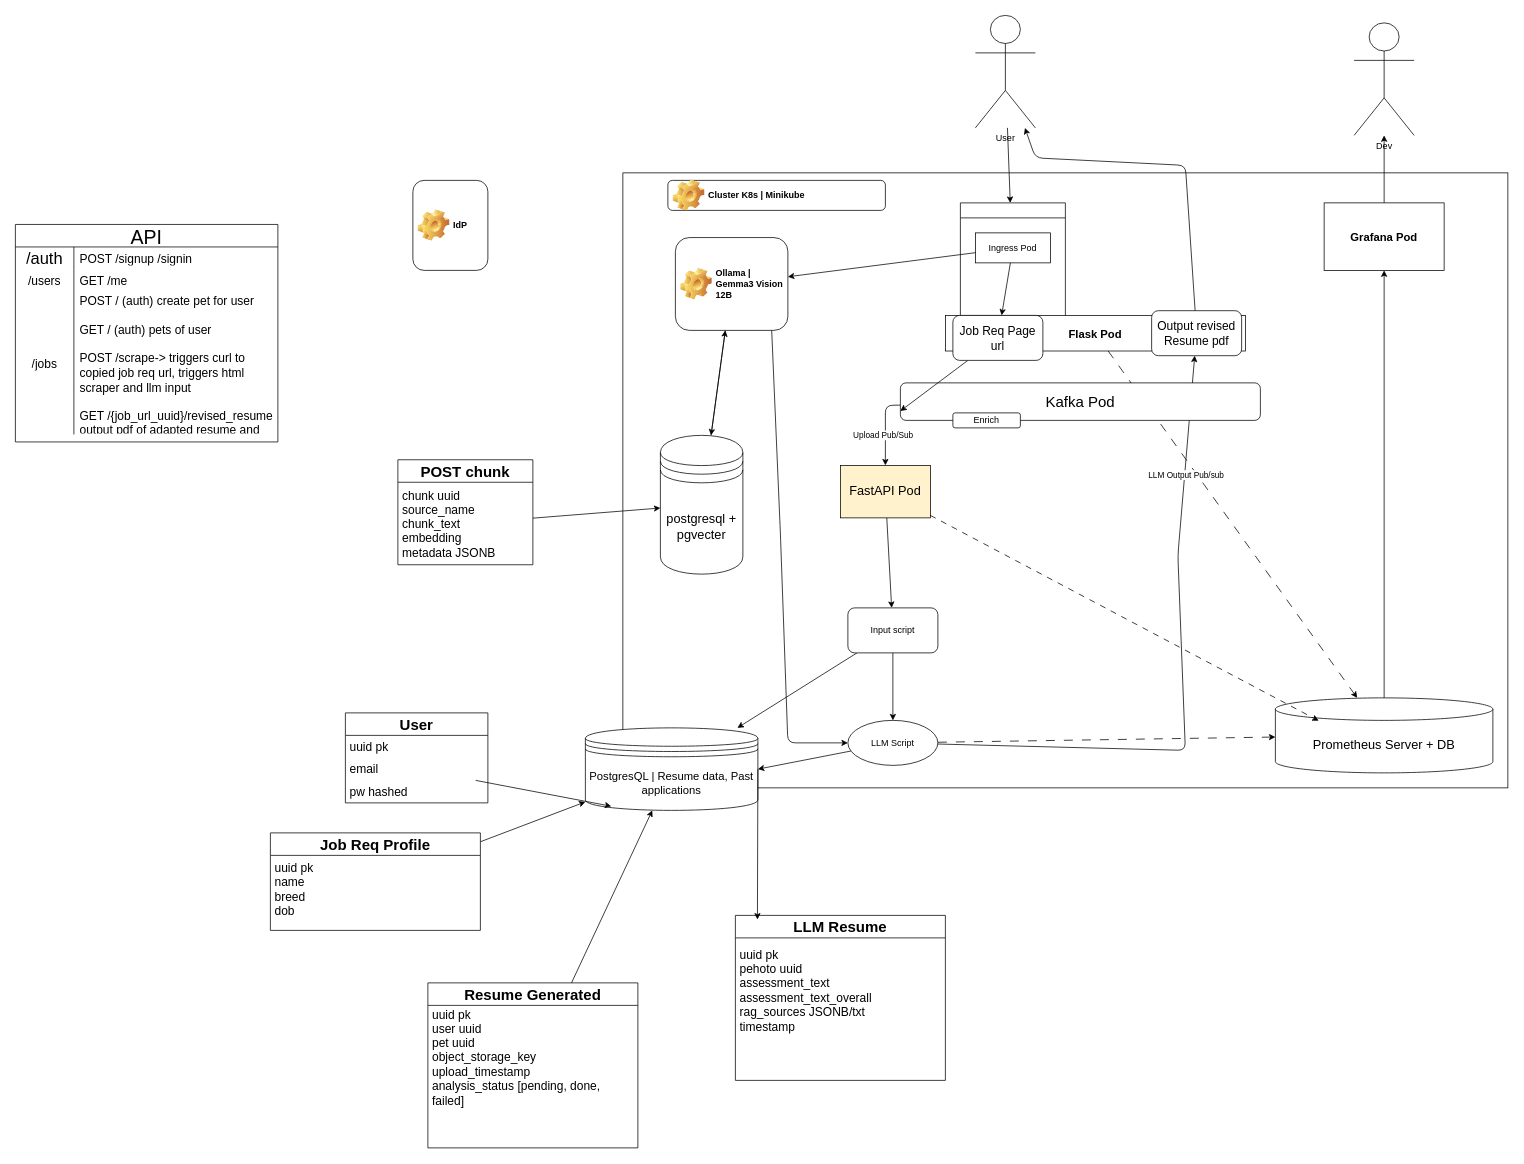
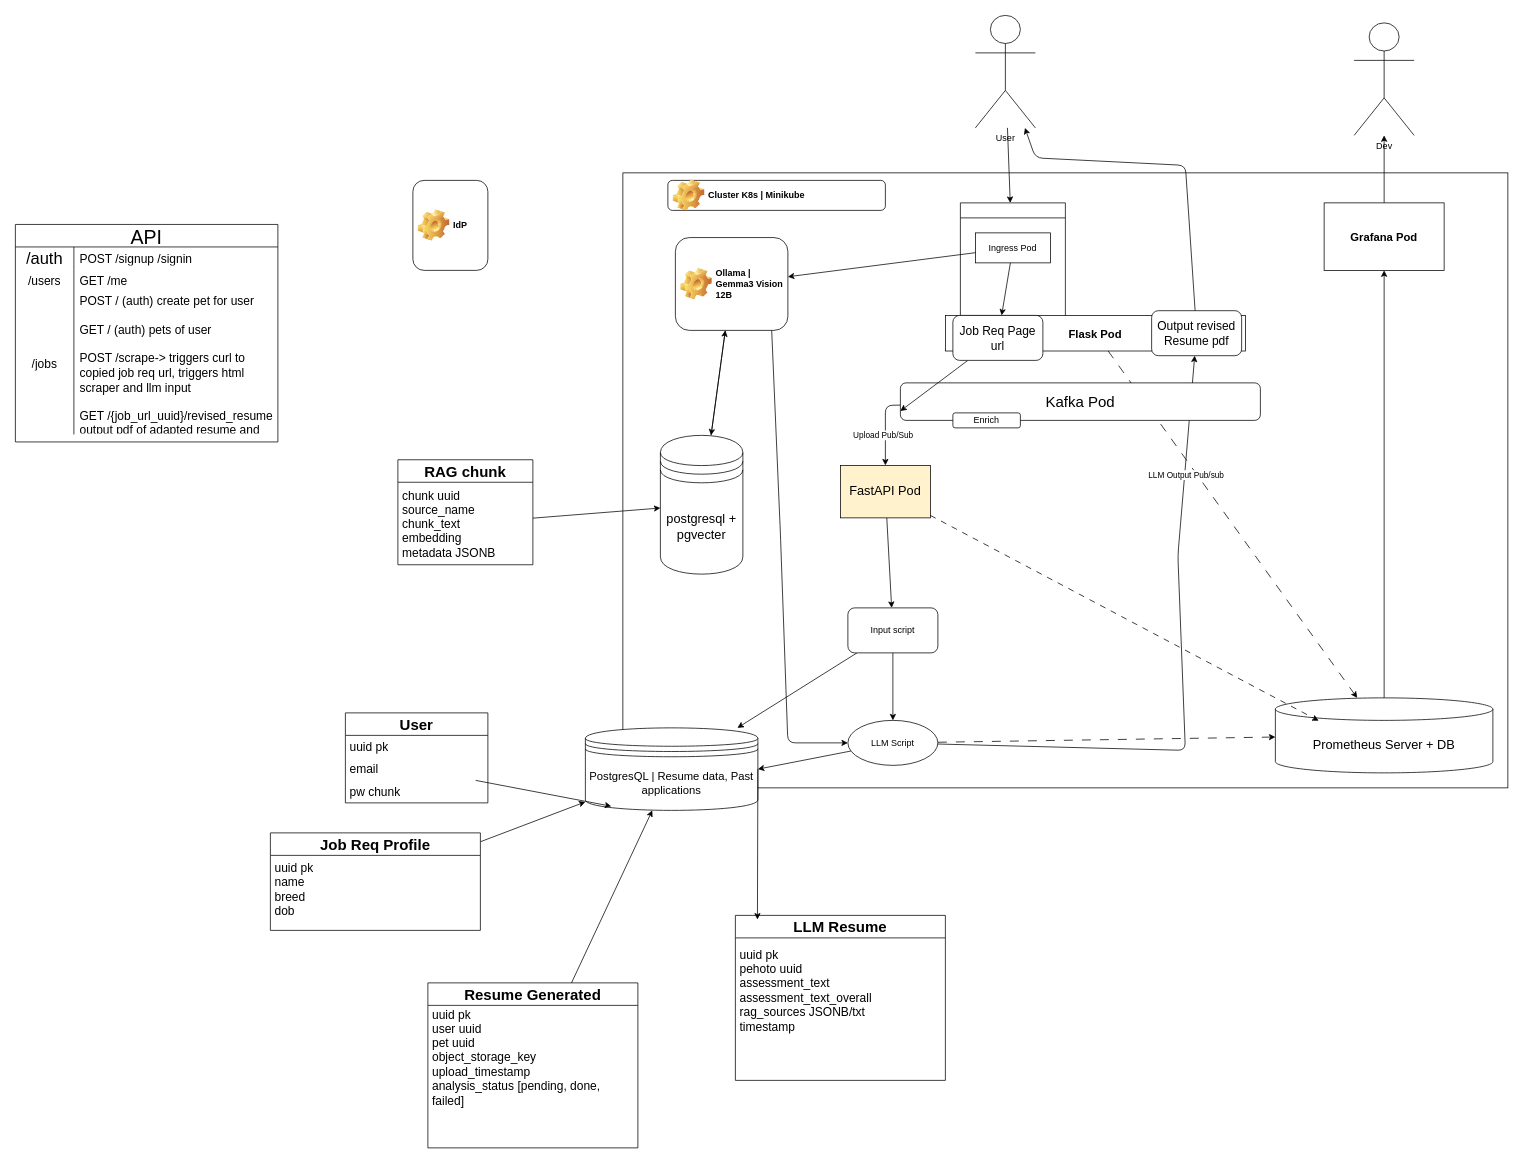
(465, 471) -> (465, 471)
(379, 792) -> (375, 792)
